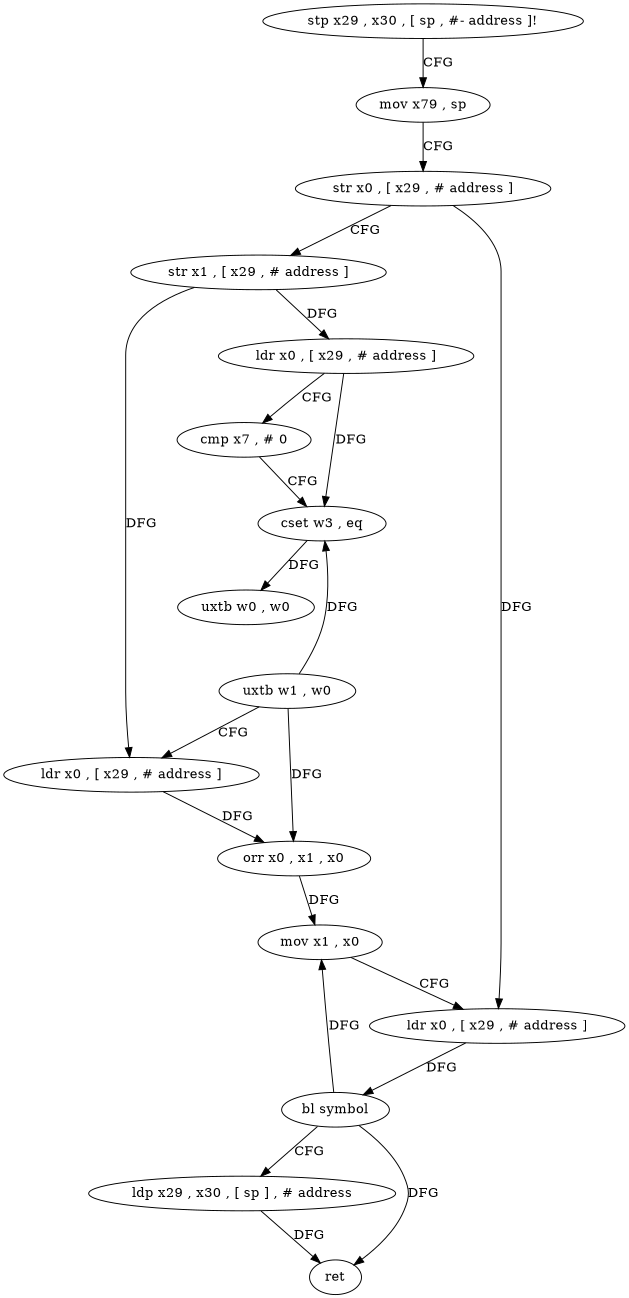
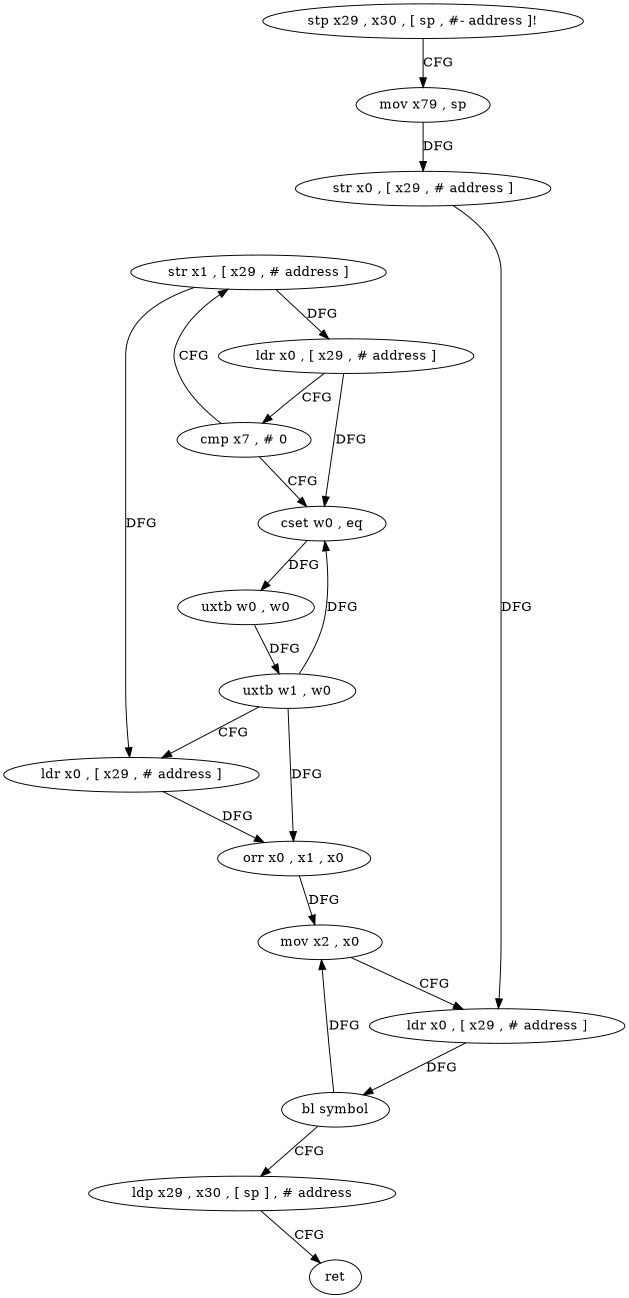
(439, 147) -> (439, 147)
(345, 228) -> (174, 359)
(322, 524) -> (322, 524)
none -> (265, 645)
(320, 942) -> (320, 942)
(408, 1191) -> none
(310, 1235) -> (310, 1235)
